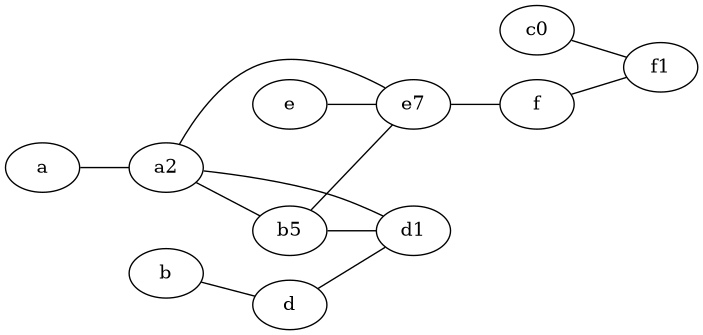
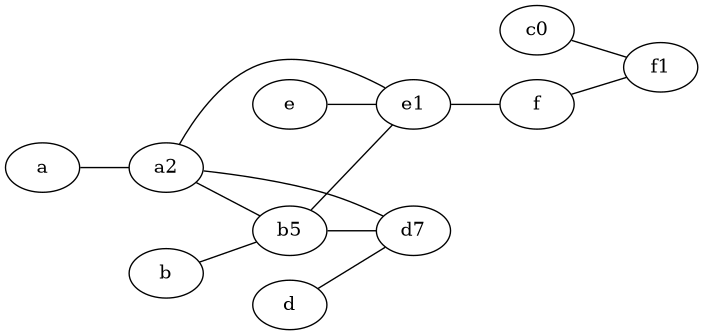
(413, 104) -> (413, 104)
(413, 231) -> (413, 231)
(228, 289) -> (228, 252)
